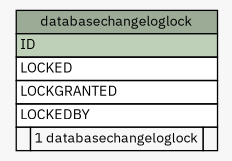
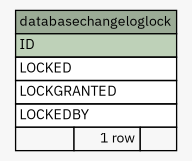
(117, 138) -> (118, 138)
